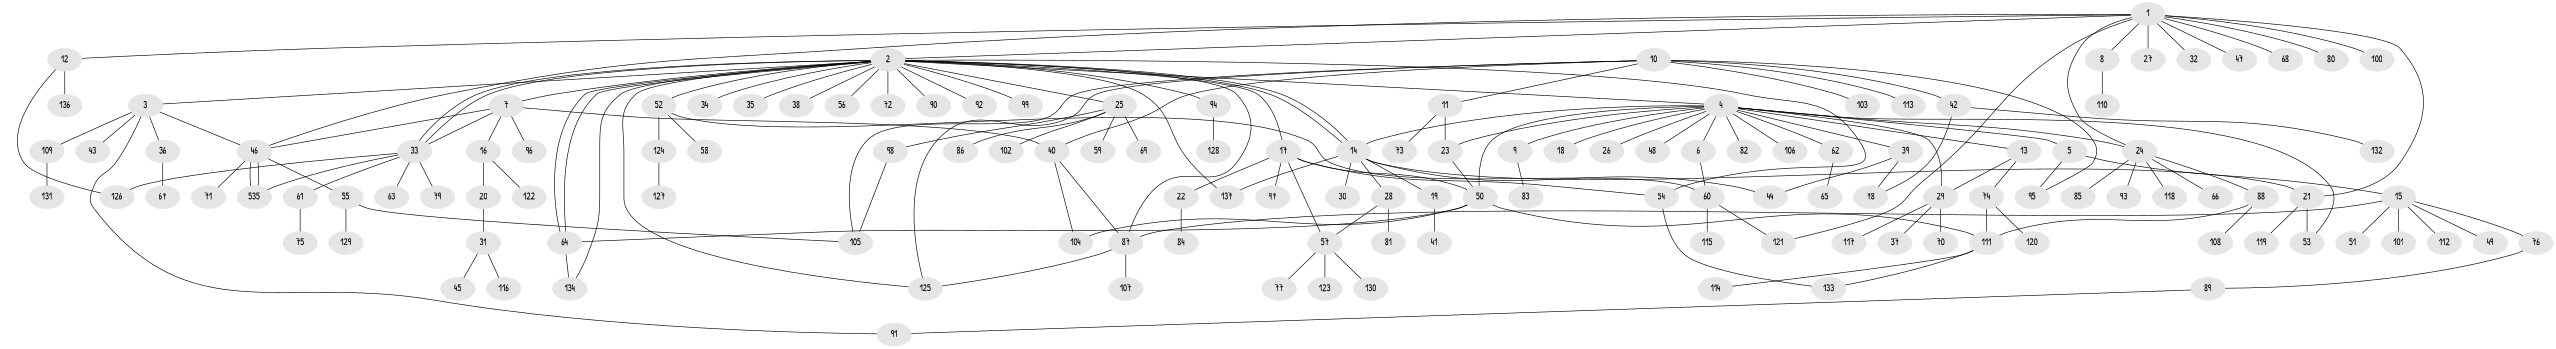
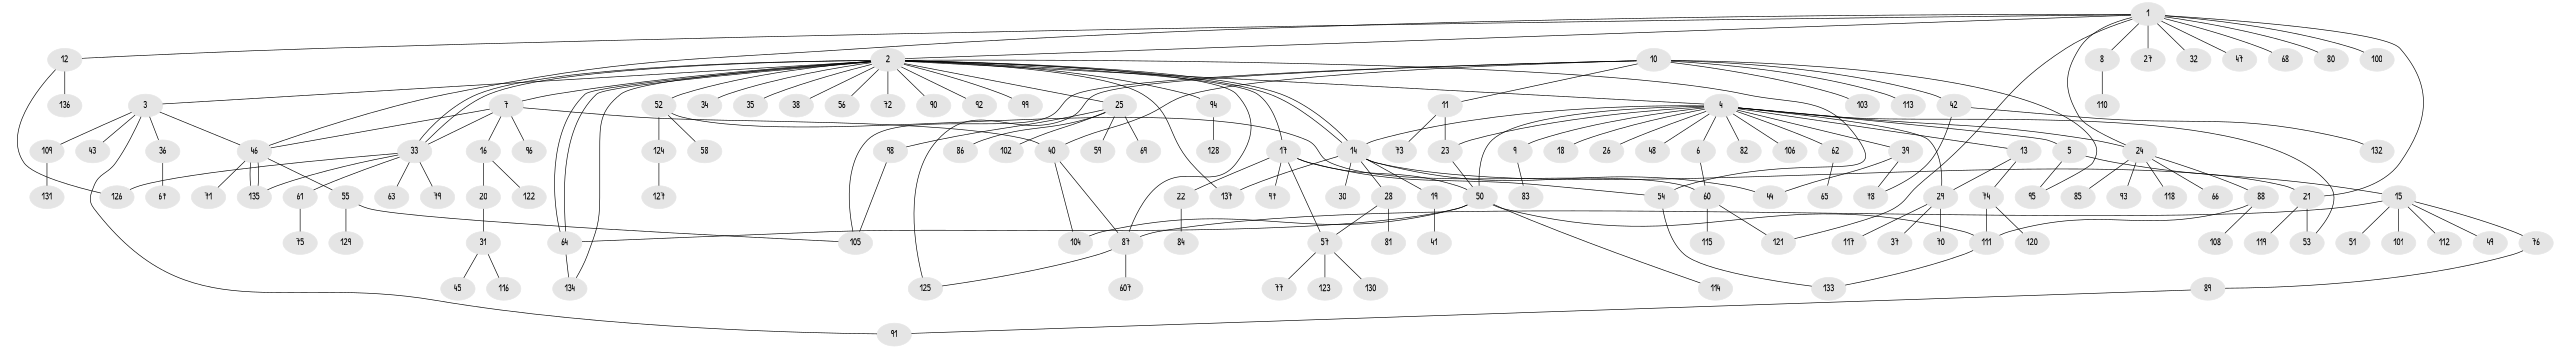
(624, 180) -> none
(254, 197) -> (254, 197)
(1853, 271) -> (1596, 246)
(1126, 289) -> (1126, 289)
